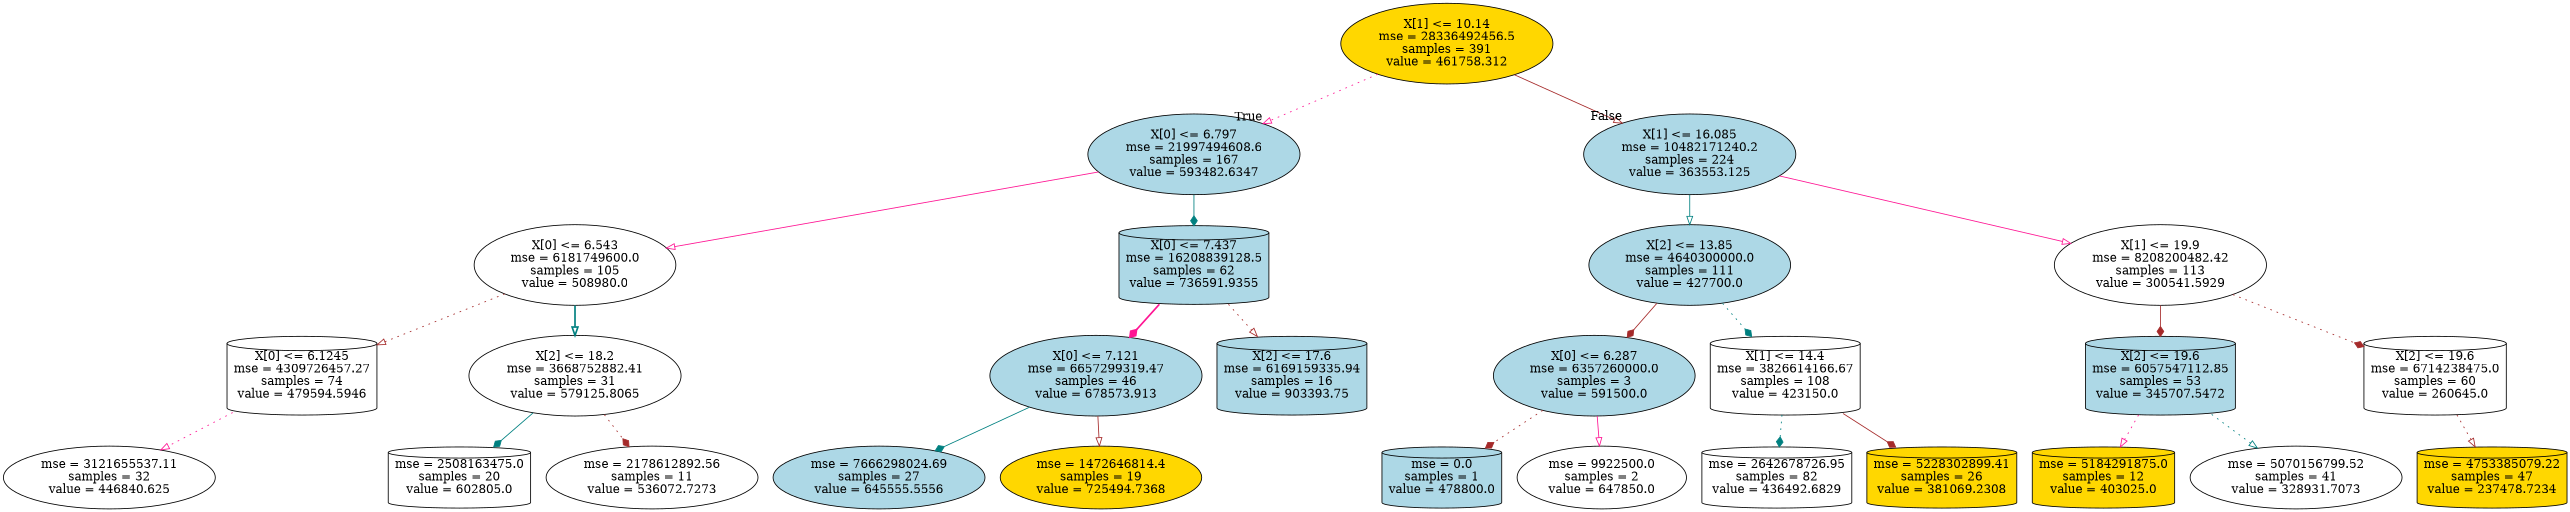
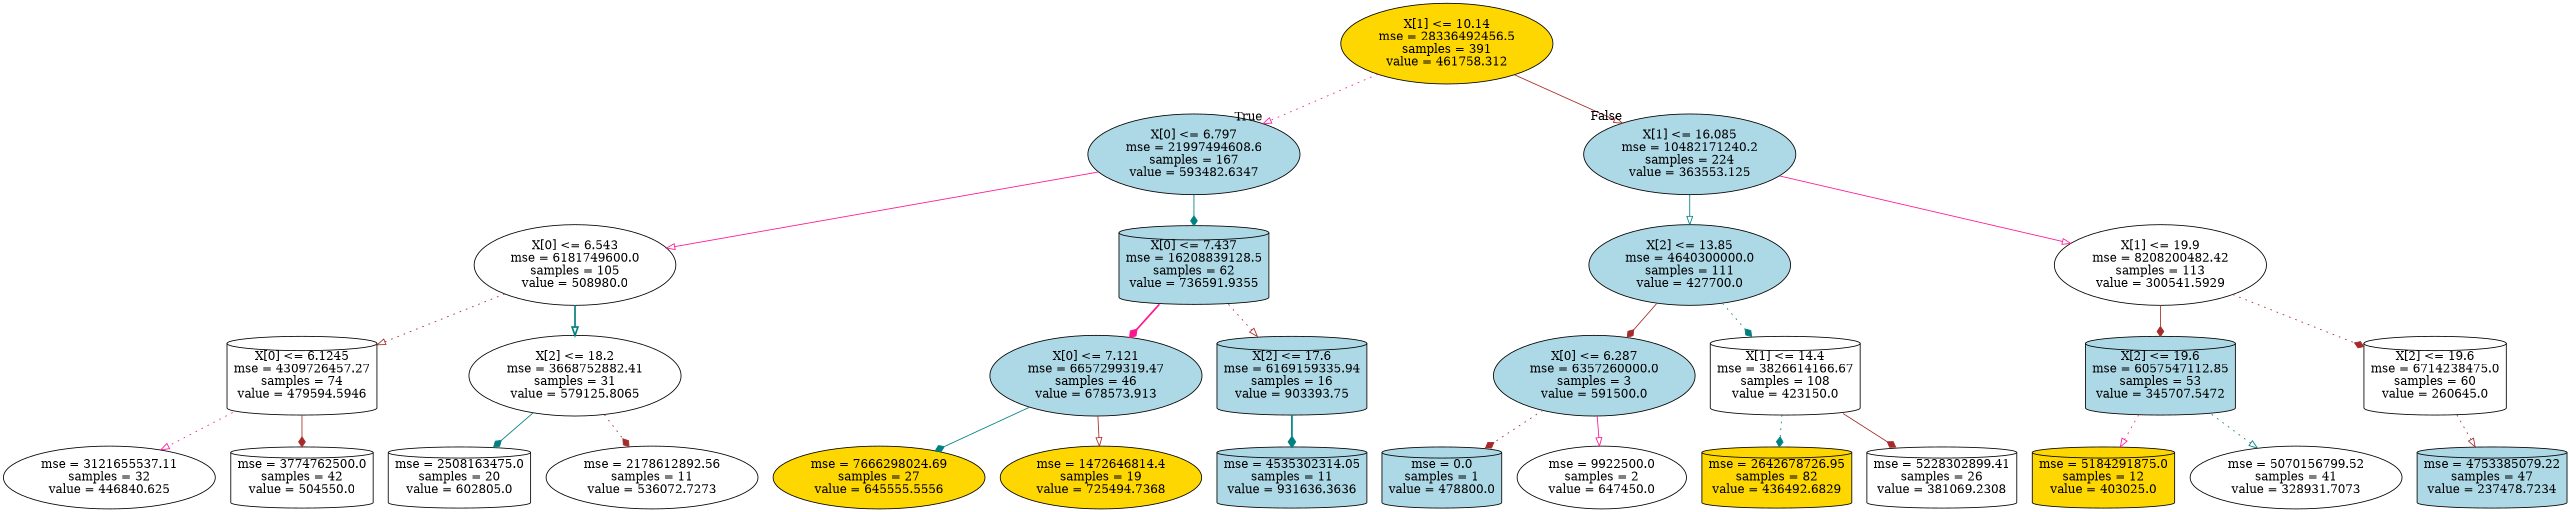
none -> (302, 478)
(879, 478) -> (879, 478)
none -> (1292, 478)
(1602, 478) -> (1602, 478)
(1777, 478) -> (1777, 478)
(1942, 478) -> (1942, 478)
(2492, 478) -> (2492, 478)
